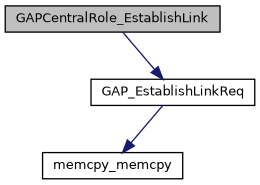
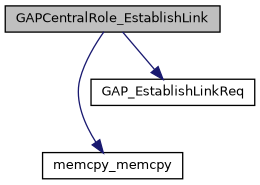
(147, 124) -> (79, 86)
